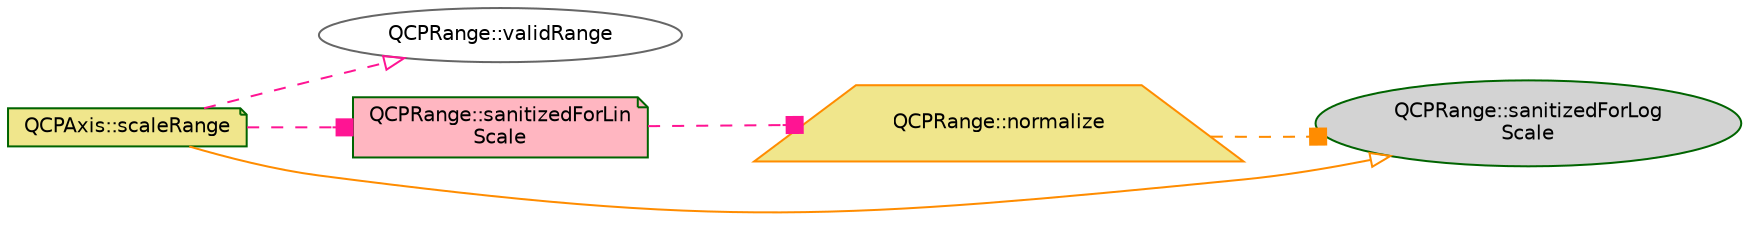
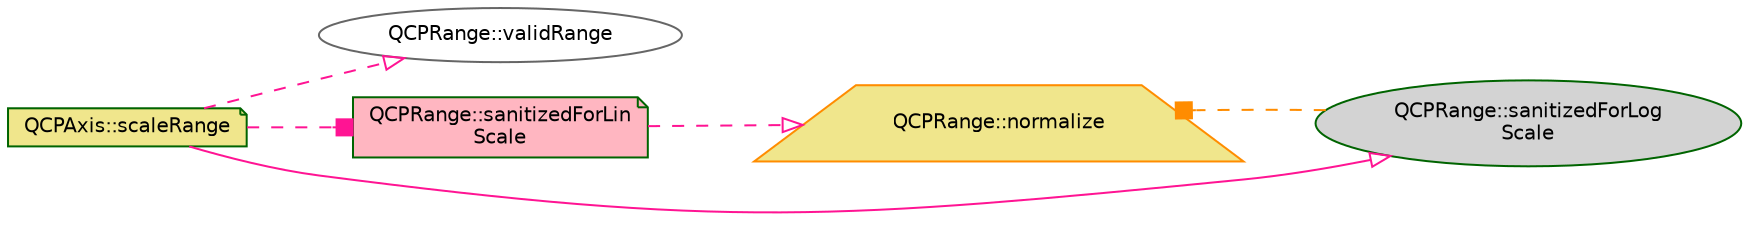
(715, 126) -> (715, 126)
(1258, 137) -> (1261, 110)
(779, 212) -> (779, 212)
